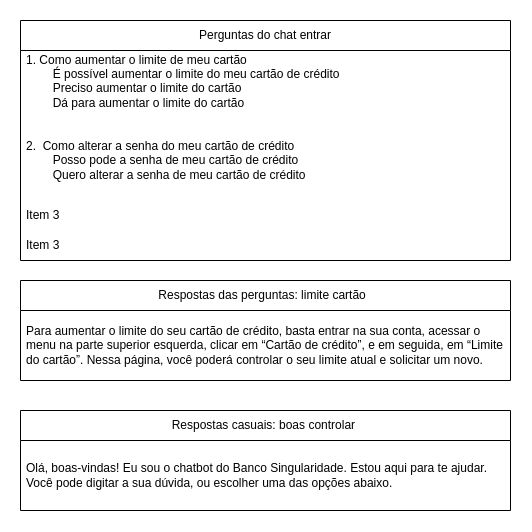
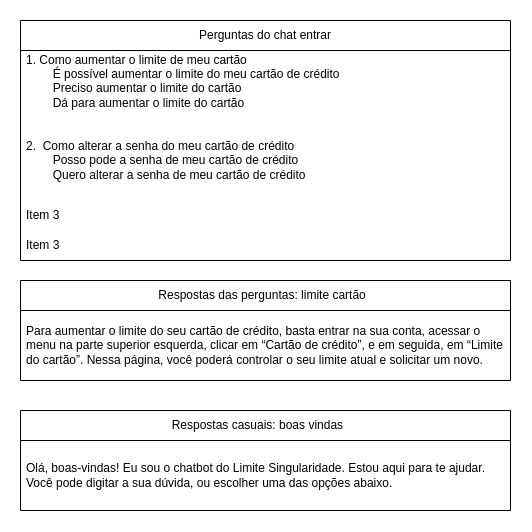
(266, 426) -> (266, 426)
(267, 476) -> (267, 476)
